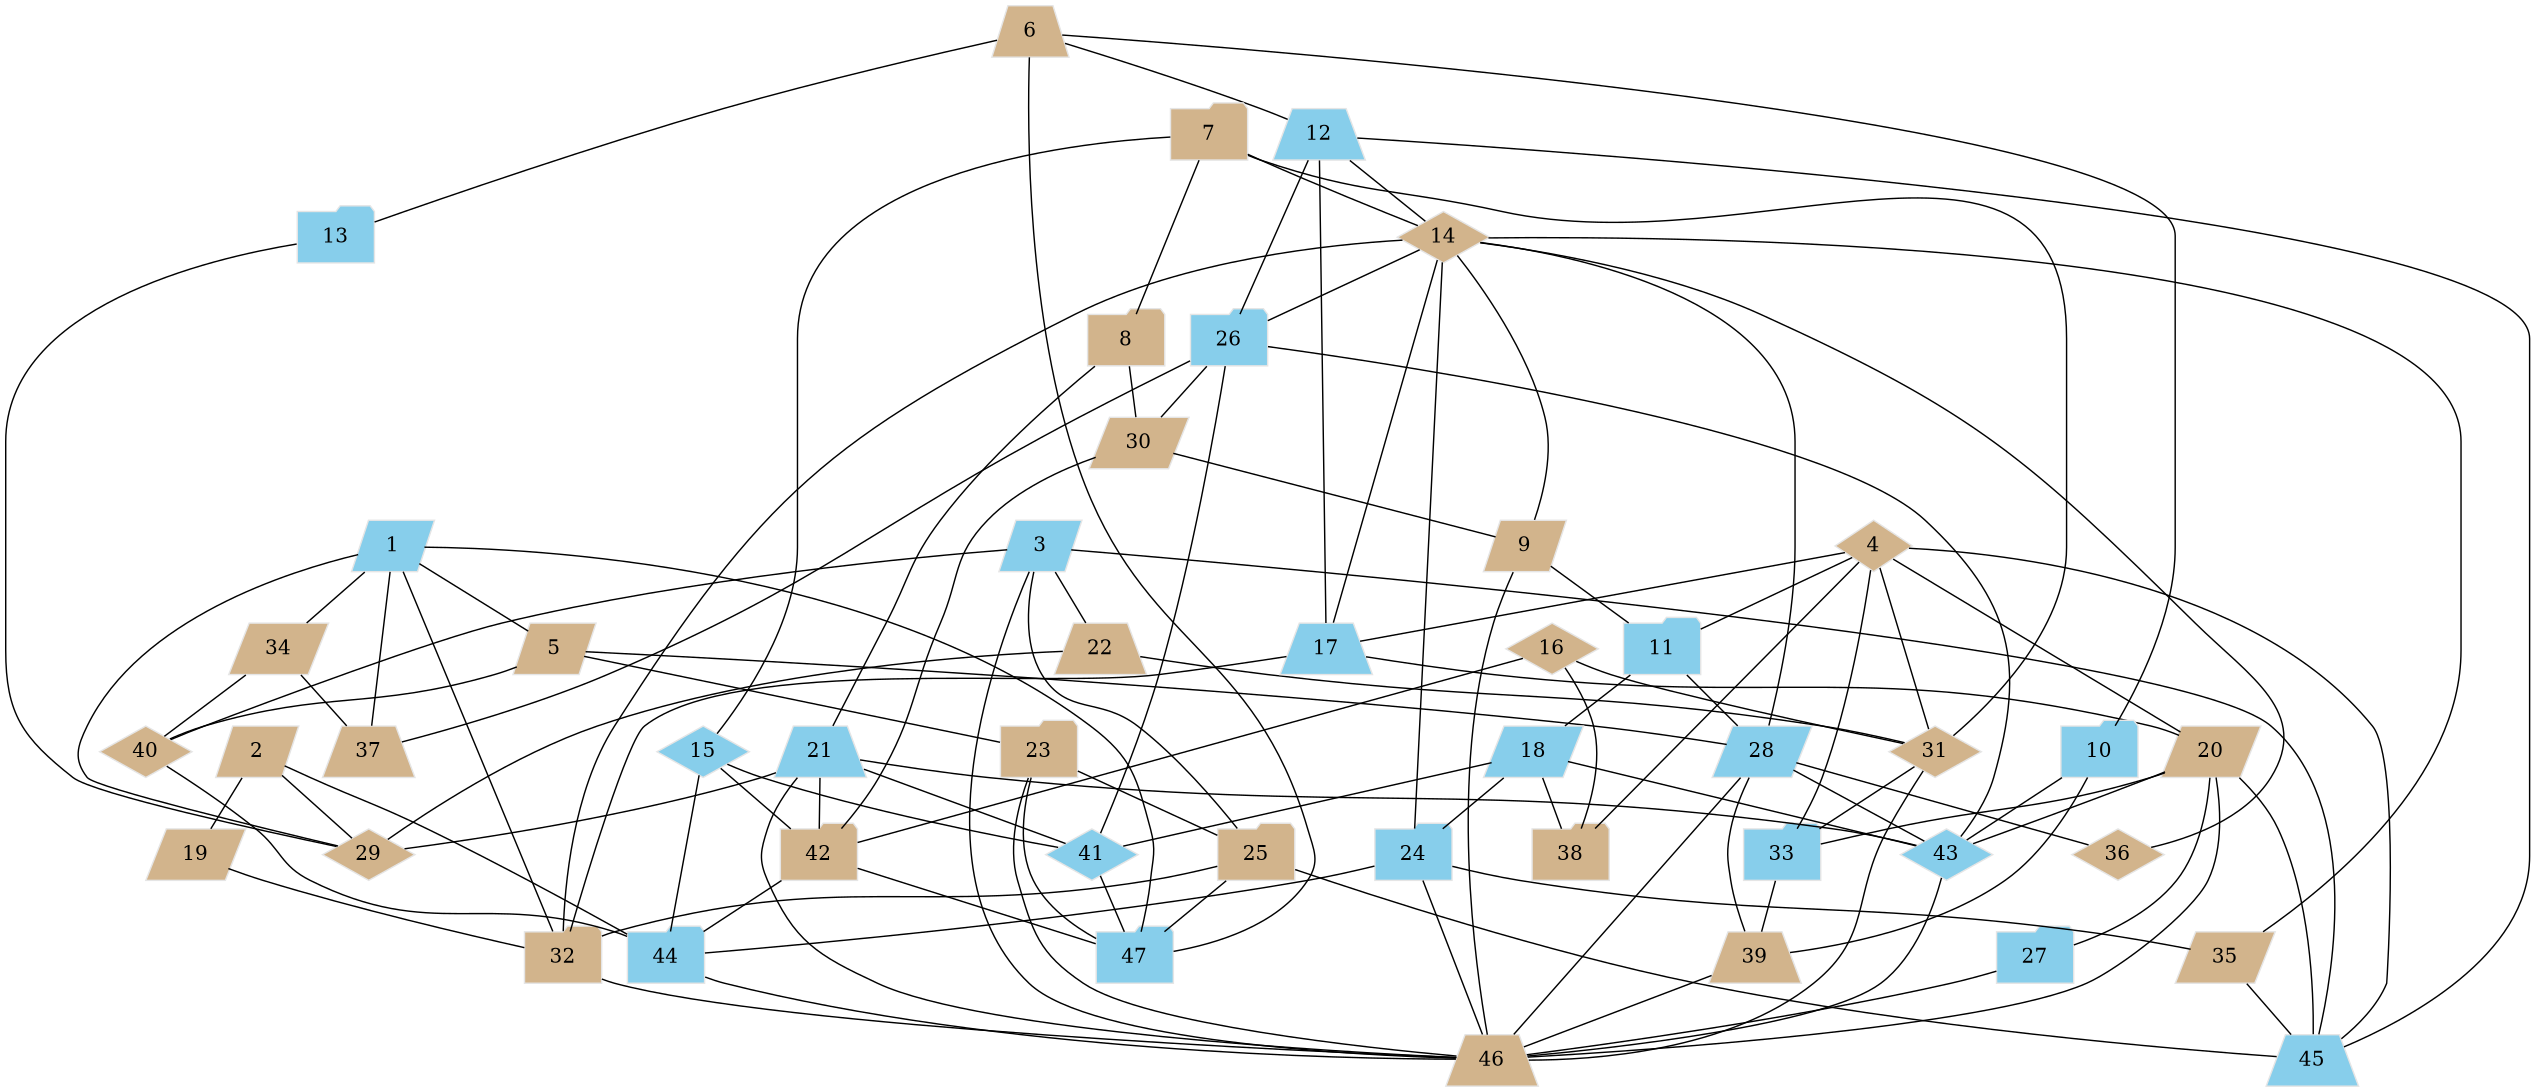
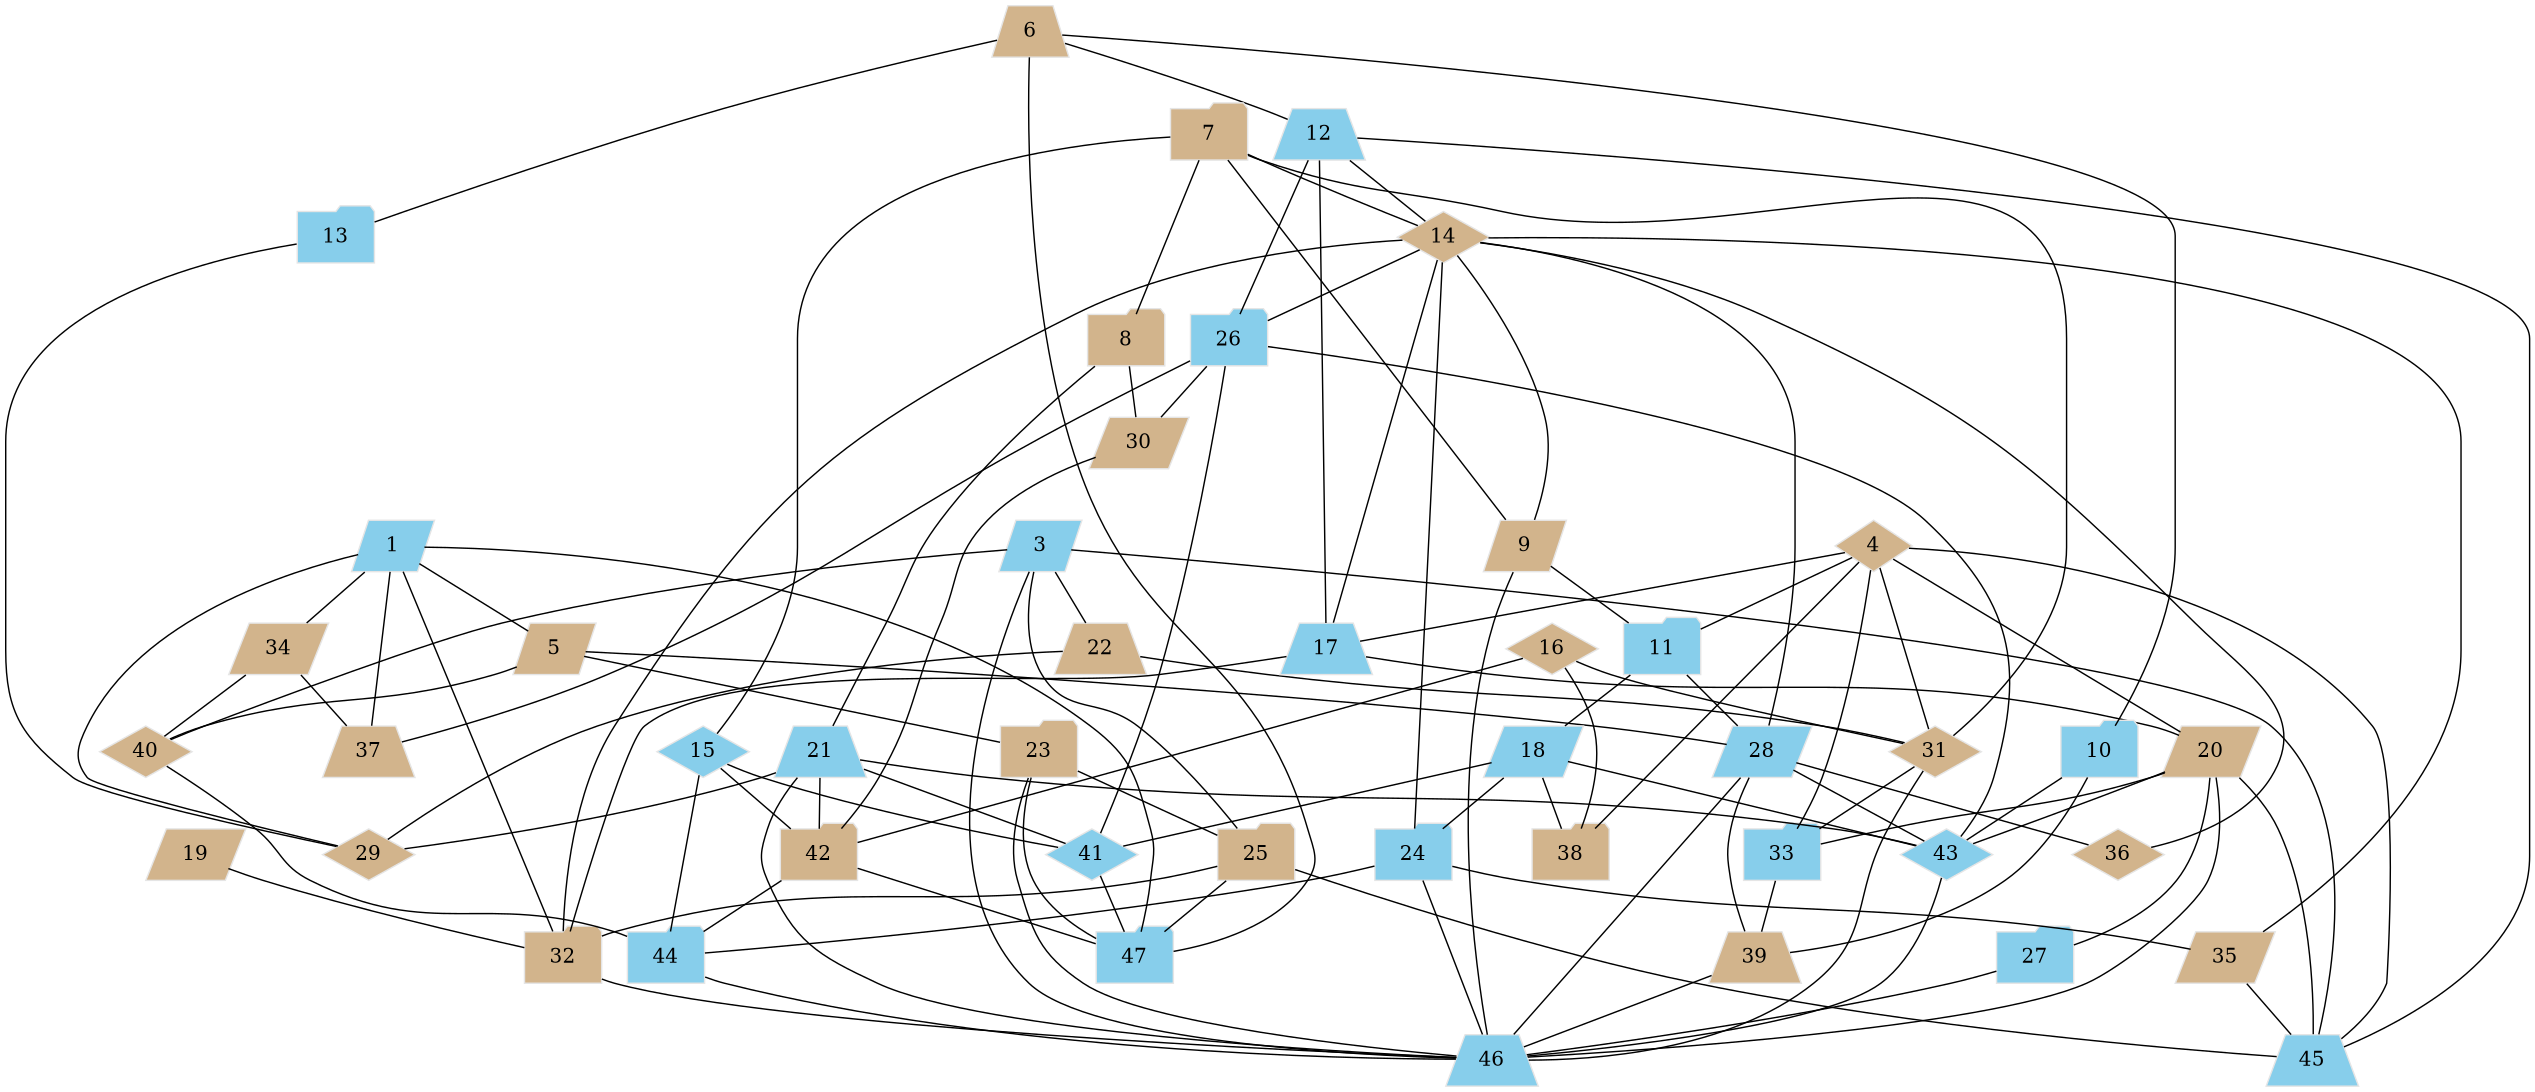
(1334, 495) -> (1367, 340)
(257, 752) -> none
(1492, 1060) -> (1492, 1060)
